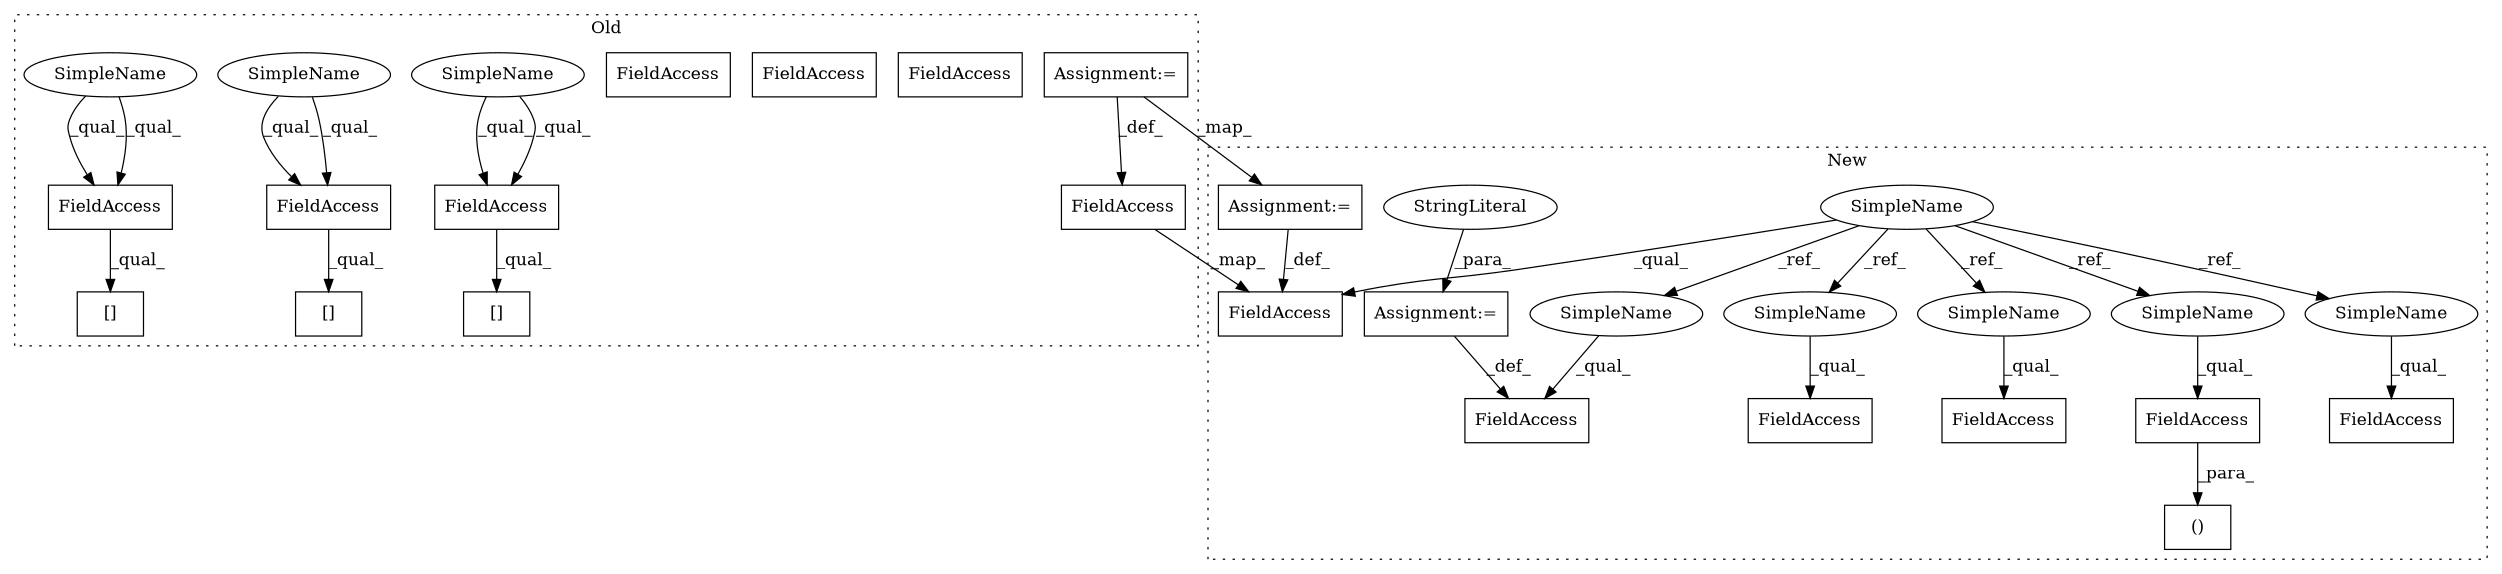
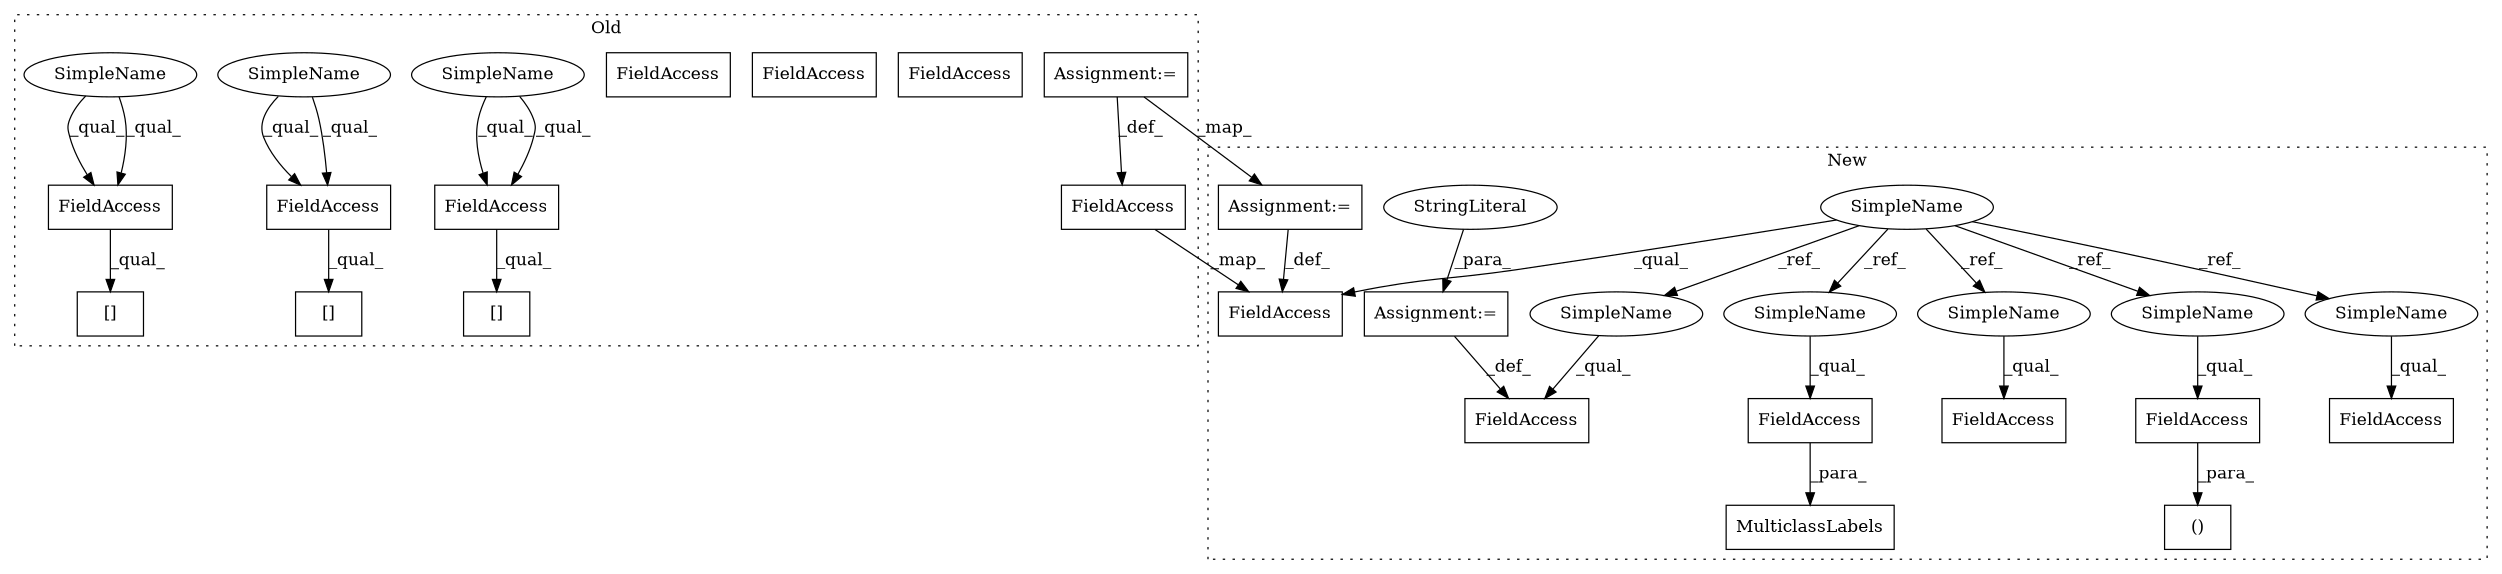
none -> (1810, 527)
